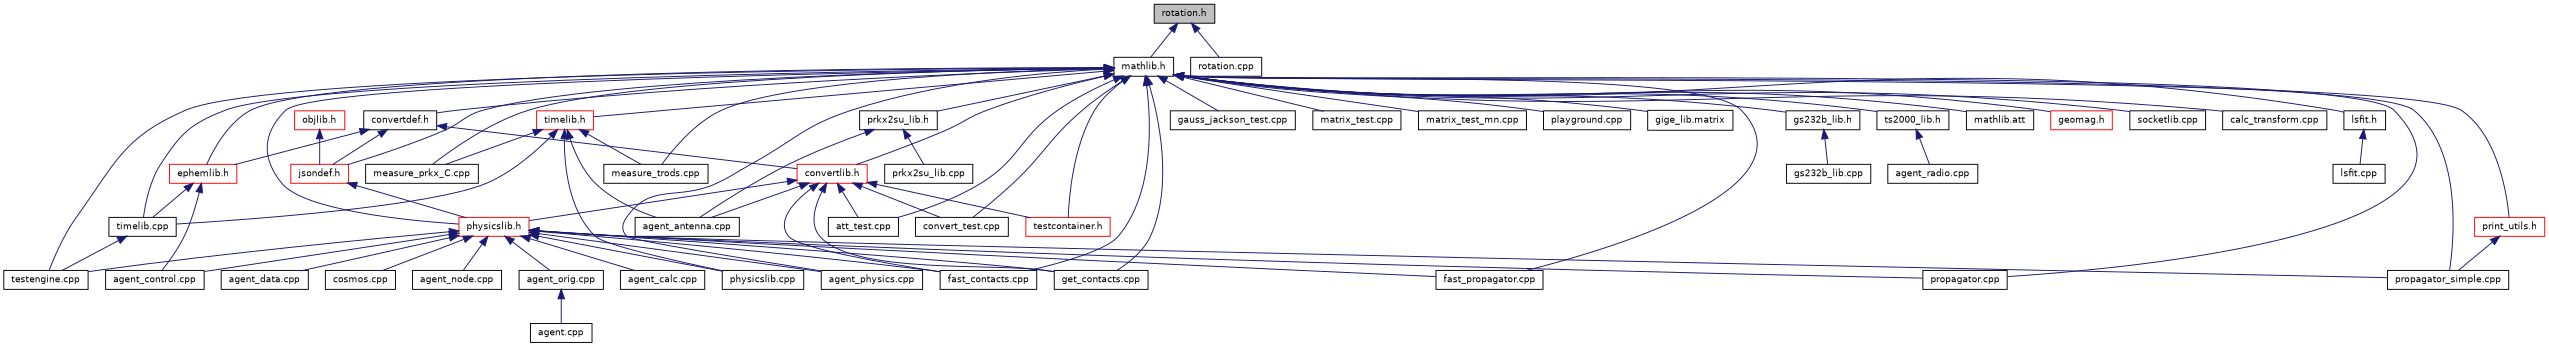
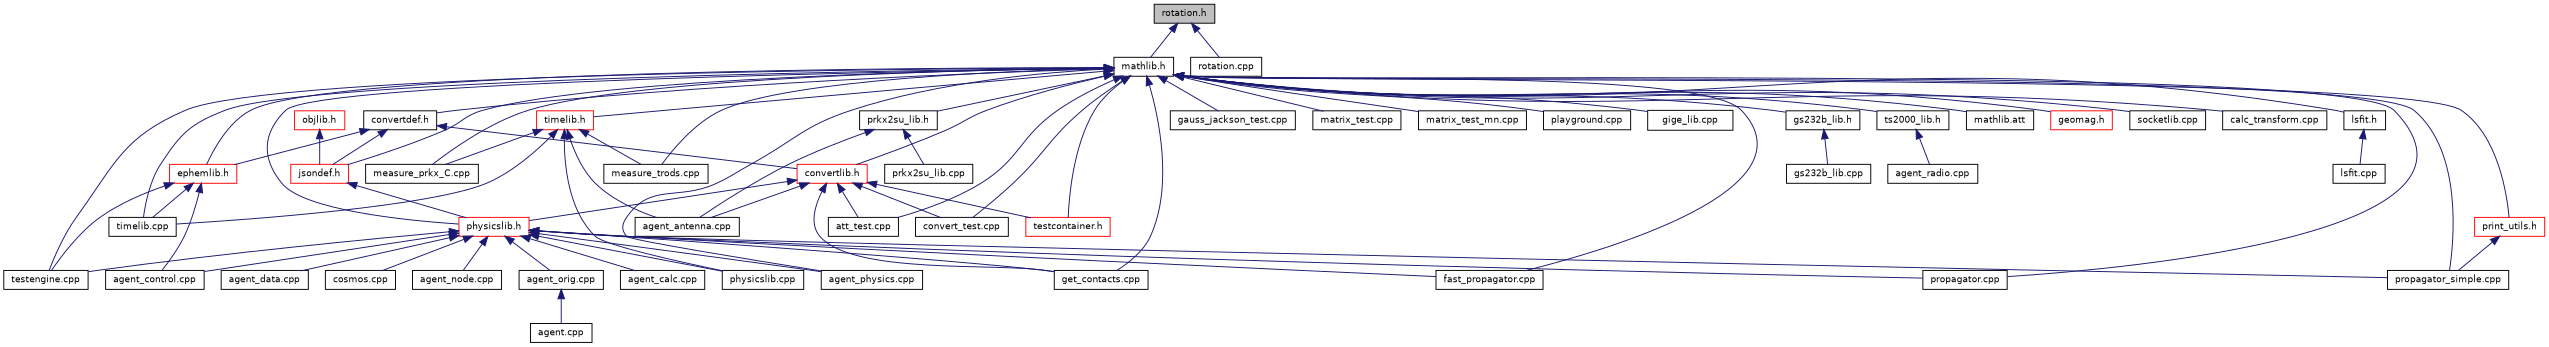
(1690, 120) -> (1690, 120)
(90, 256) -> (100, 217)
(988, 280) -> none
